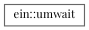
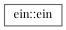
(44, 15) -> (33, 15)
